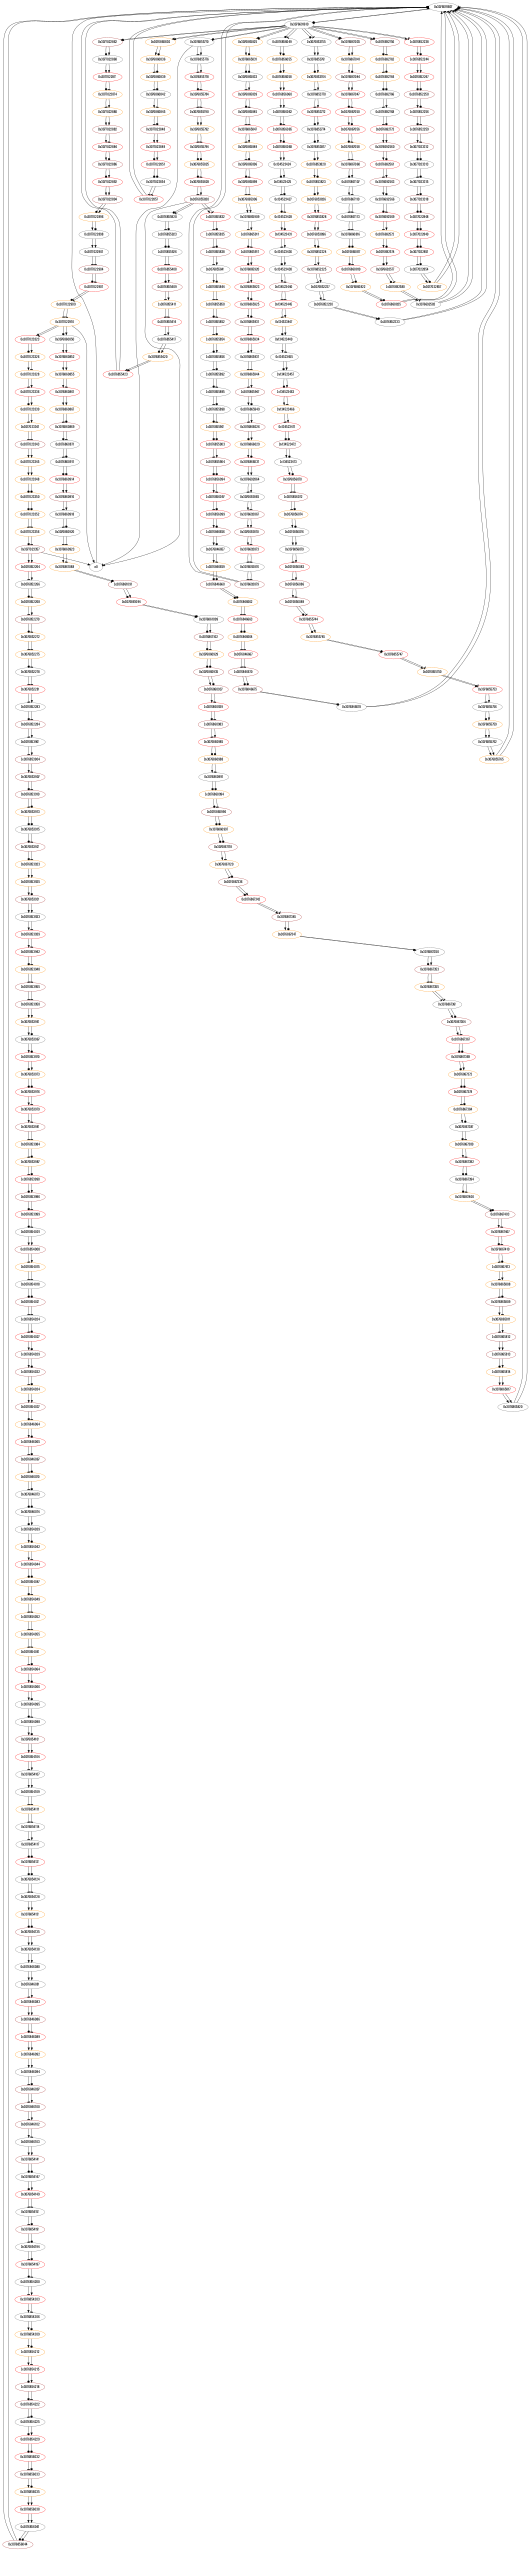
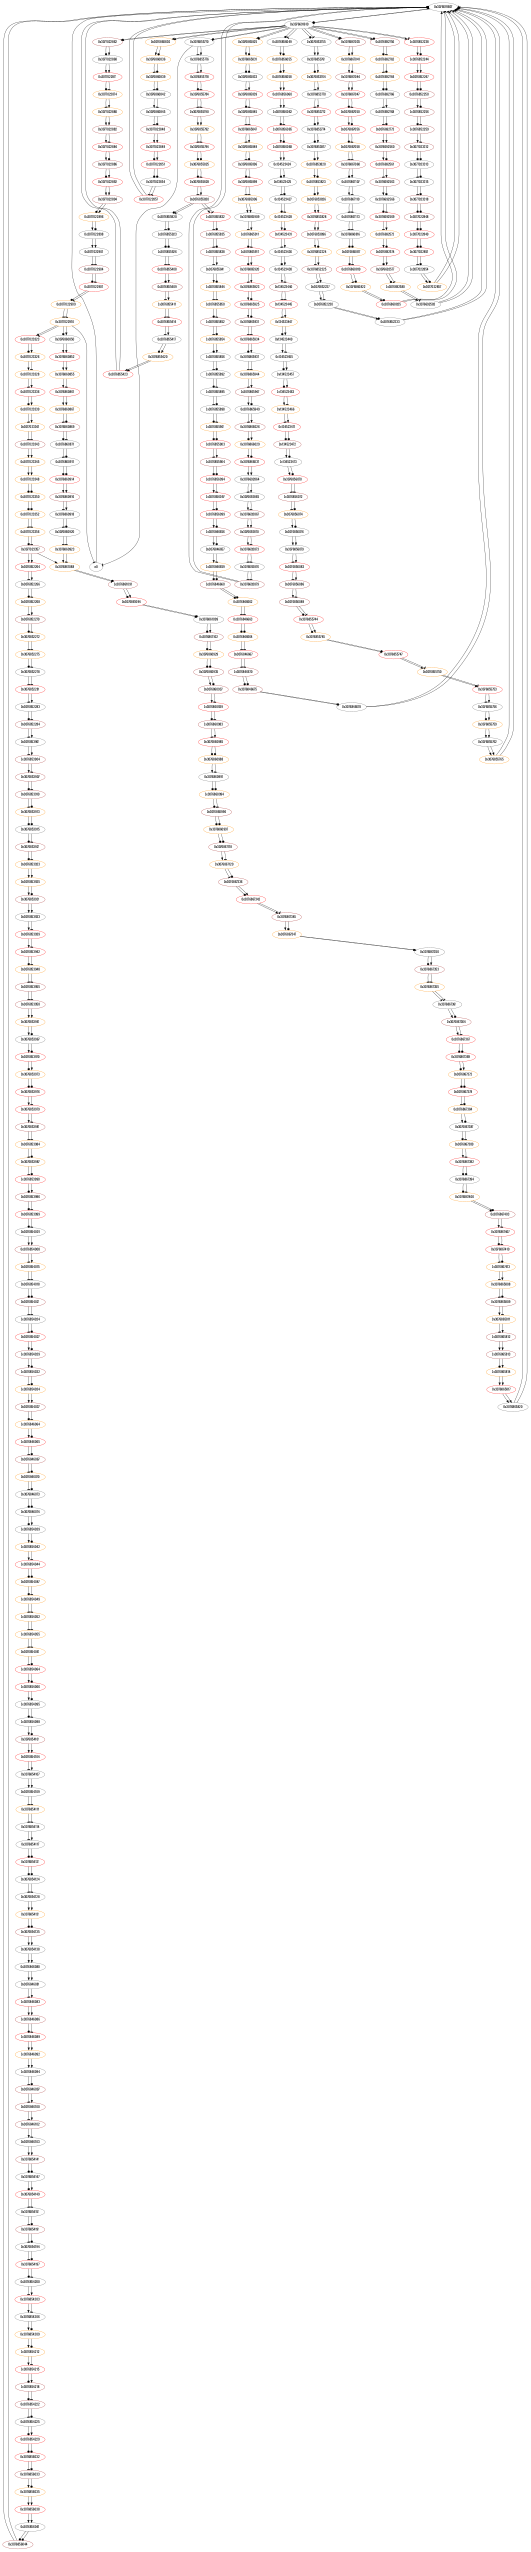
(156, 112) -> (156, 112)
(180, 384) -> none
(87, 441) -> (87, 441)
(65, 558) -> (46, 558)
